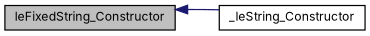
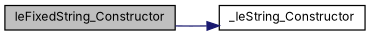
(204, 10) -> (191, 26)
